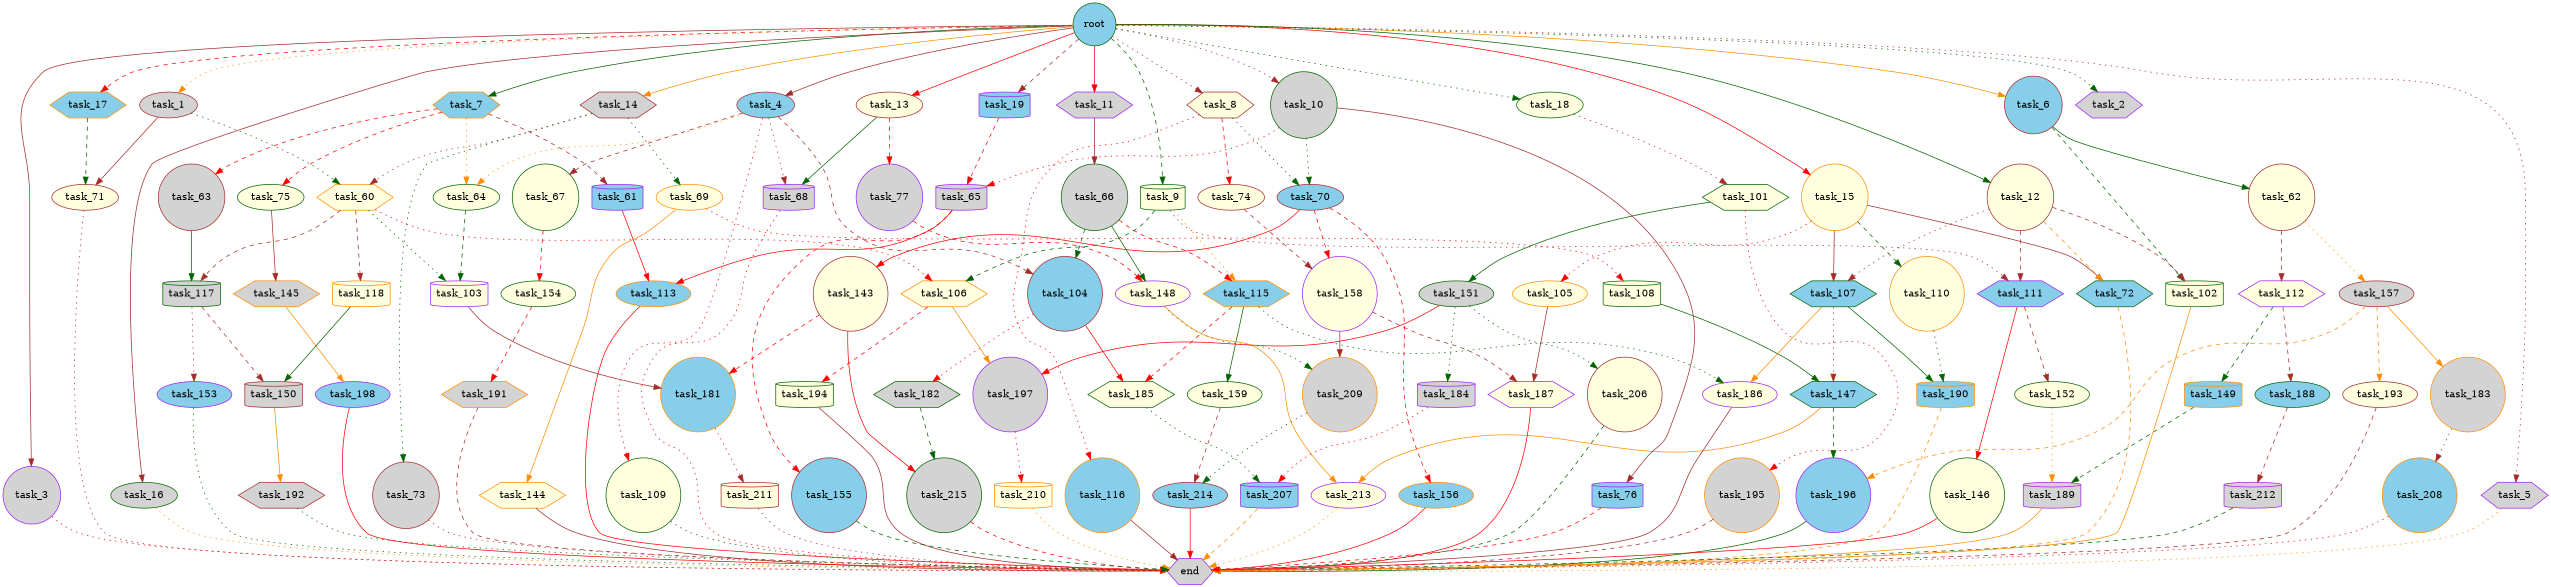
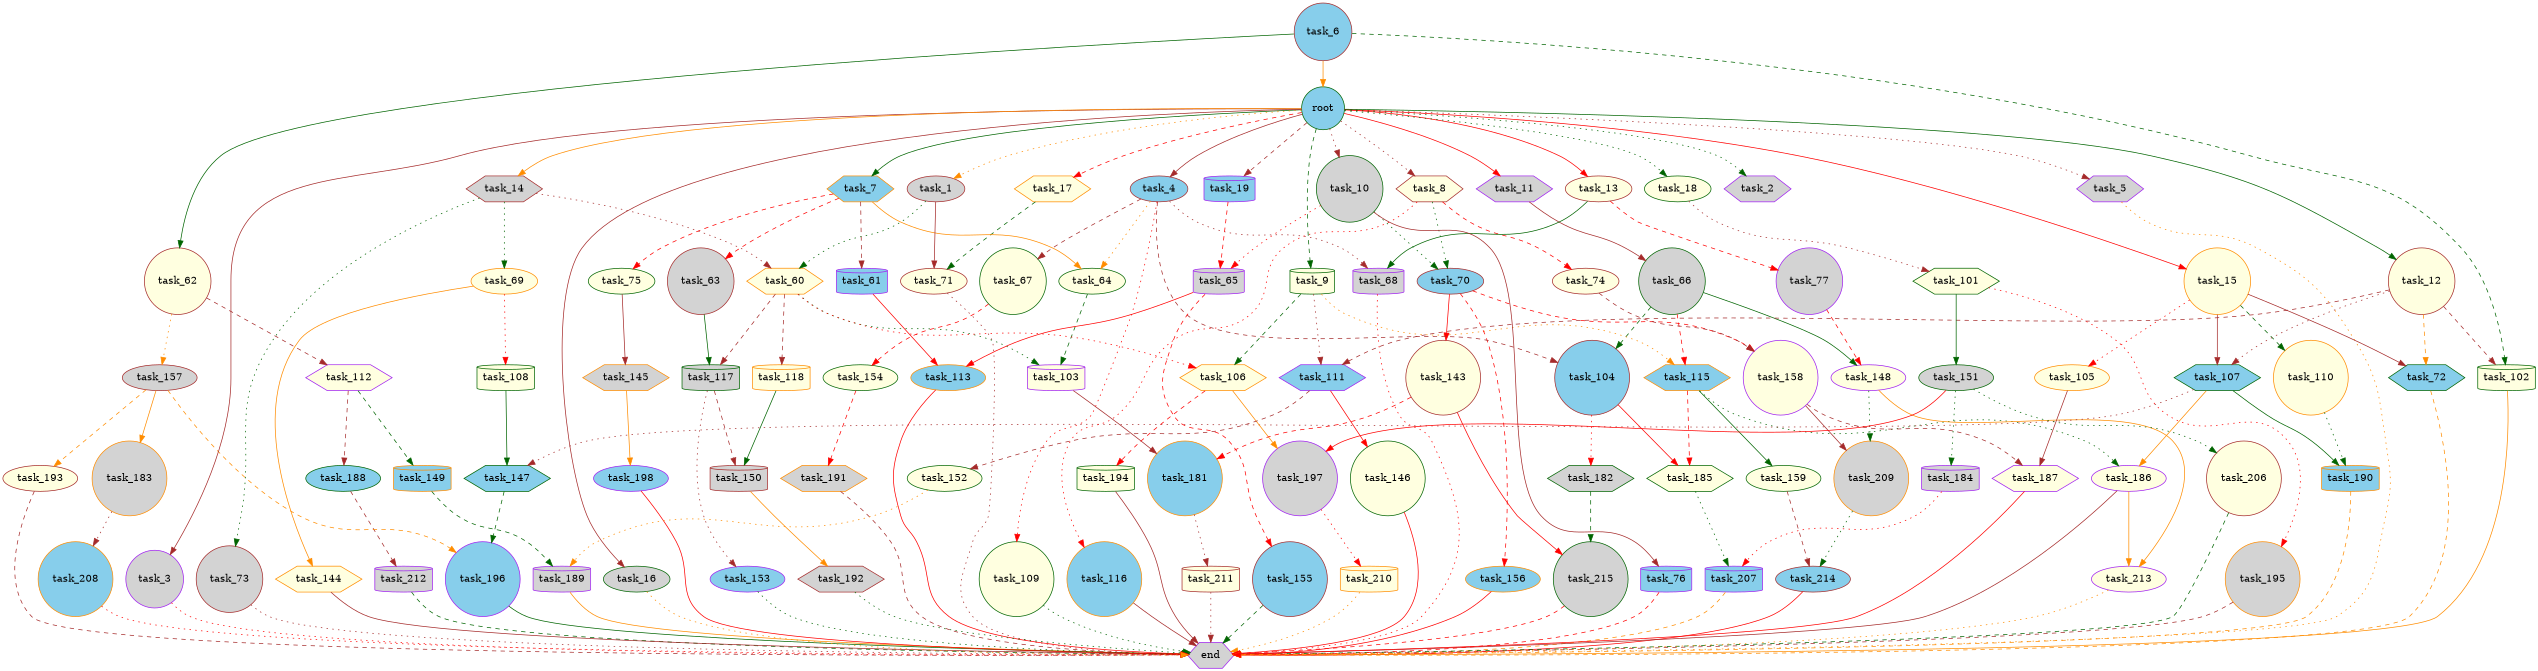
(1559, 39) -> (1323, 70)
(88, 105) -> (1053, 189)
(466, 142) -> (973, 235)
(1605, 446) -> (2129, 525)
